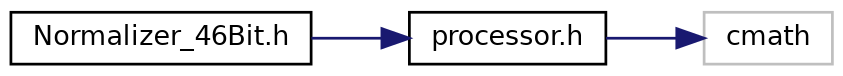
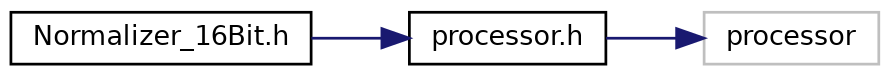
(161, 38) -> (161, 38)
(768, 38) -> (791, 38)
